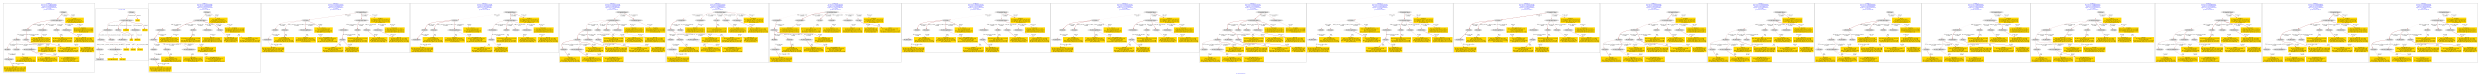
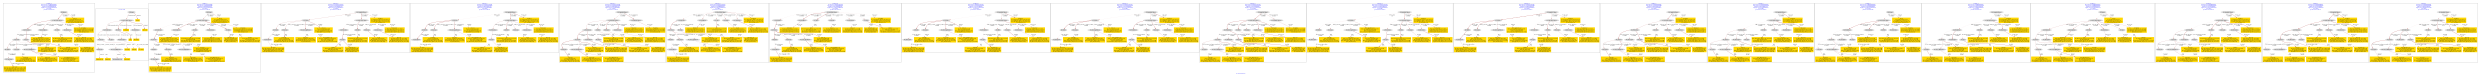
(100, 59) -> (100, 59)
none -> (108, 59)
(113, 59) -> (117, 59)
